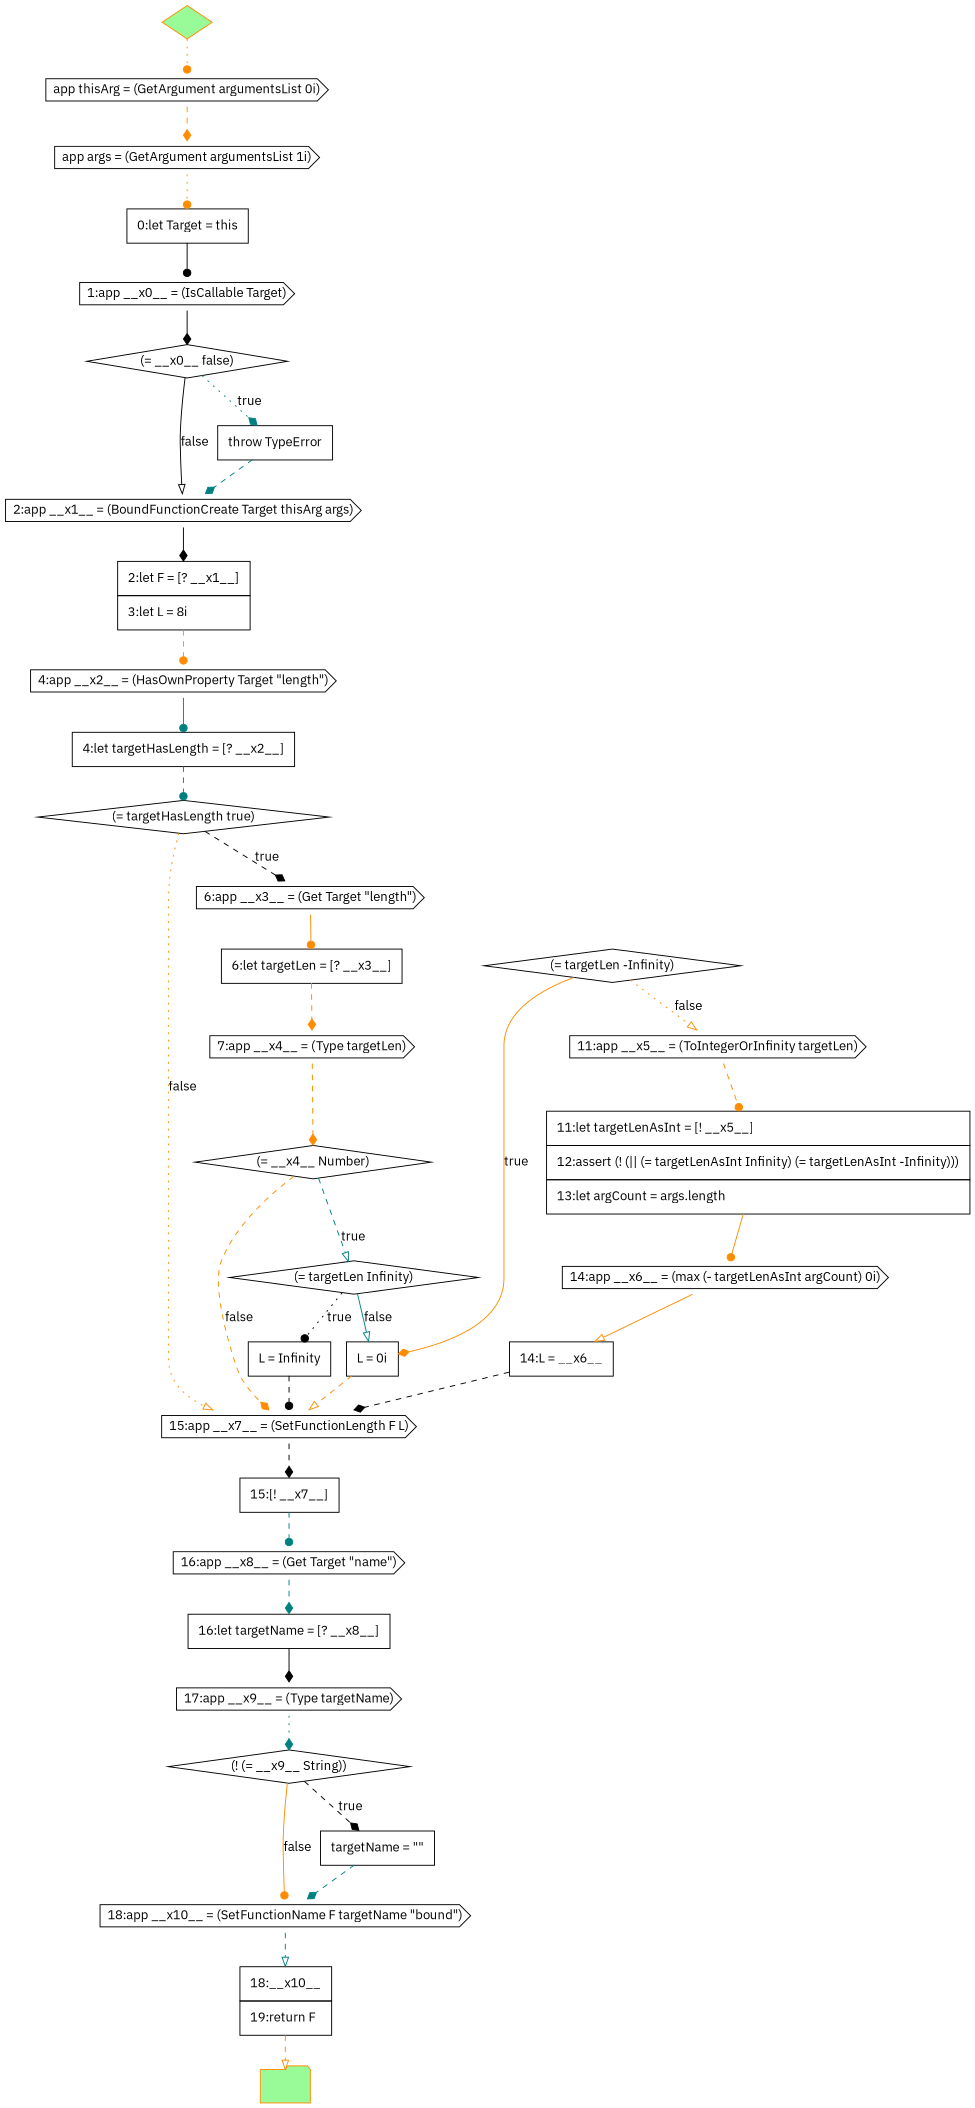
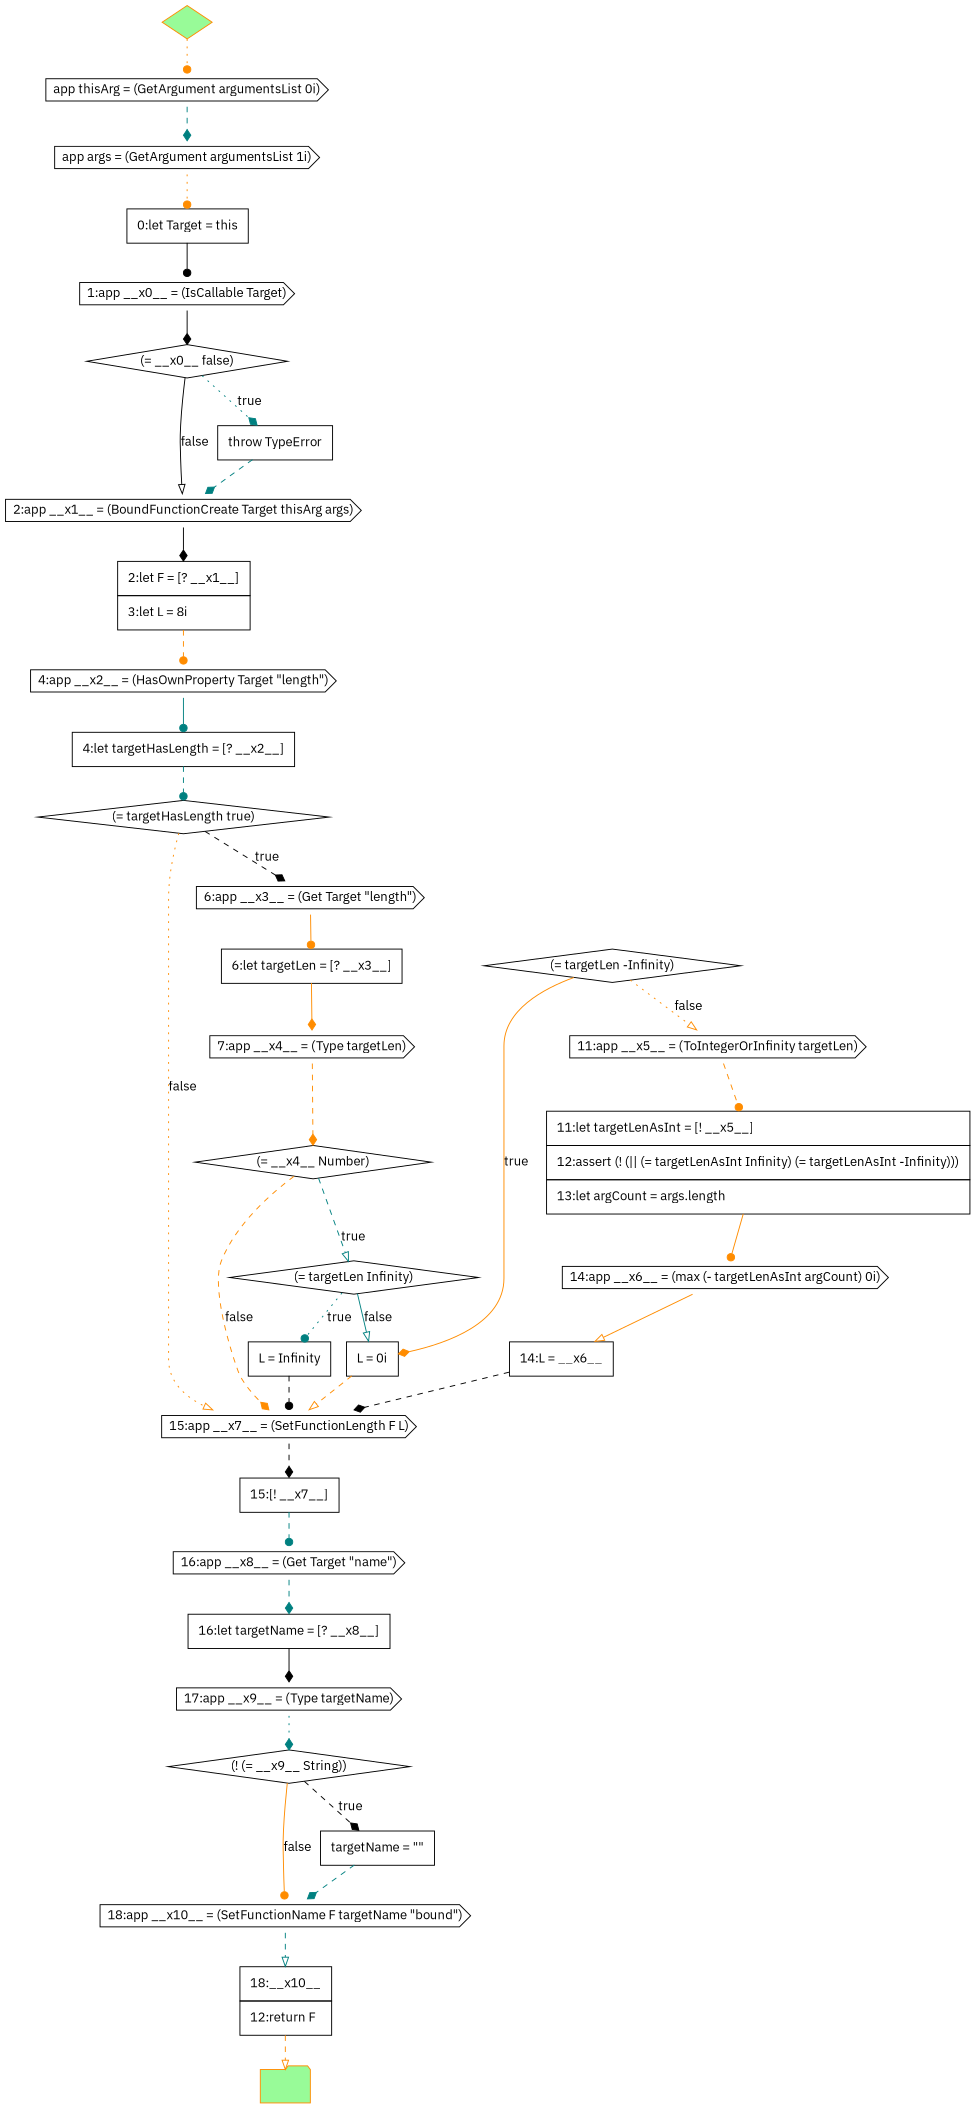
(187, 118) -> (187, 118)
(312, 1001) -> (312, 1001)
(325, 1314) -> (325, 1314)
(283, 2018) -> (283, 2018)
